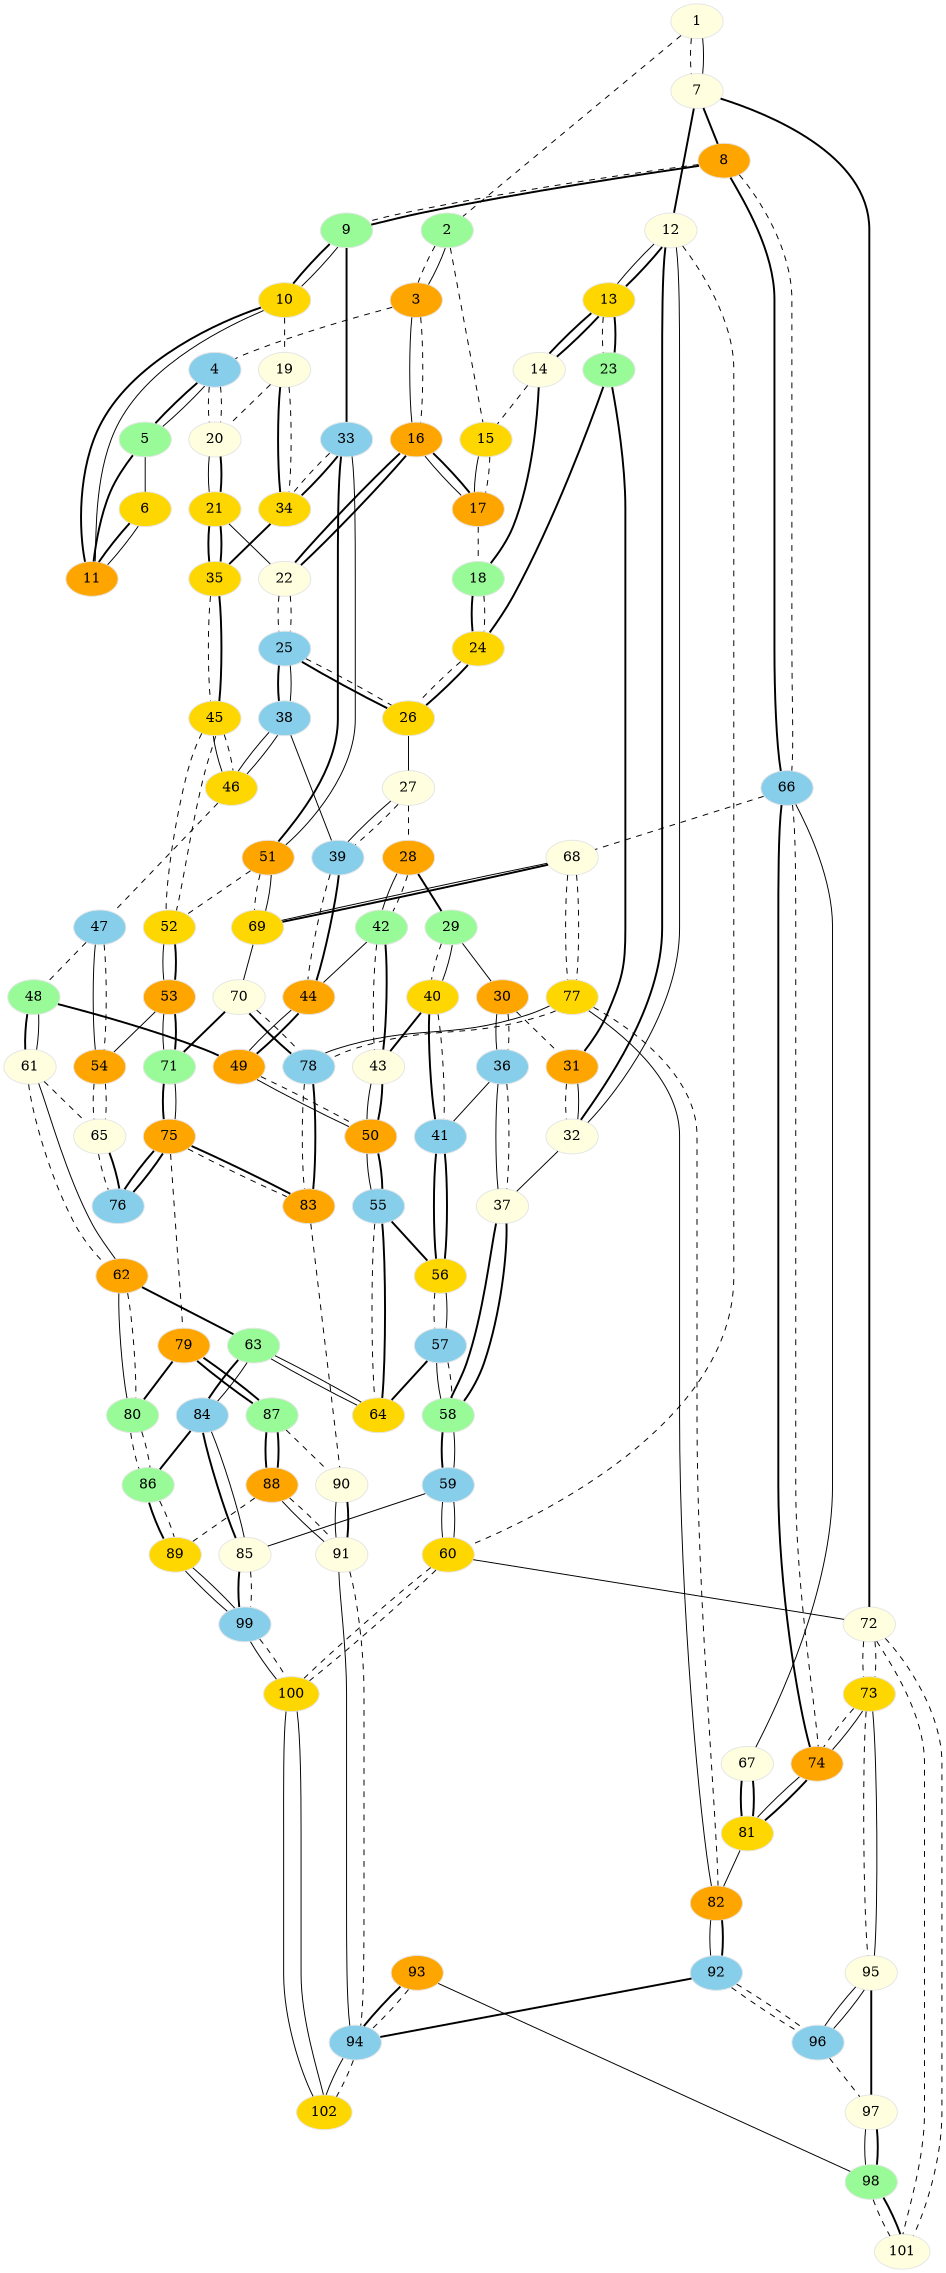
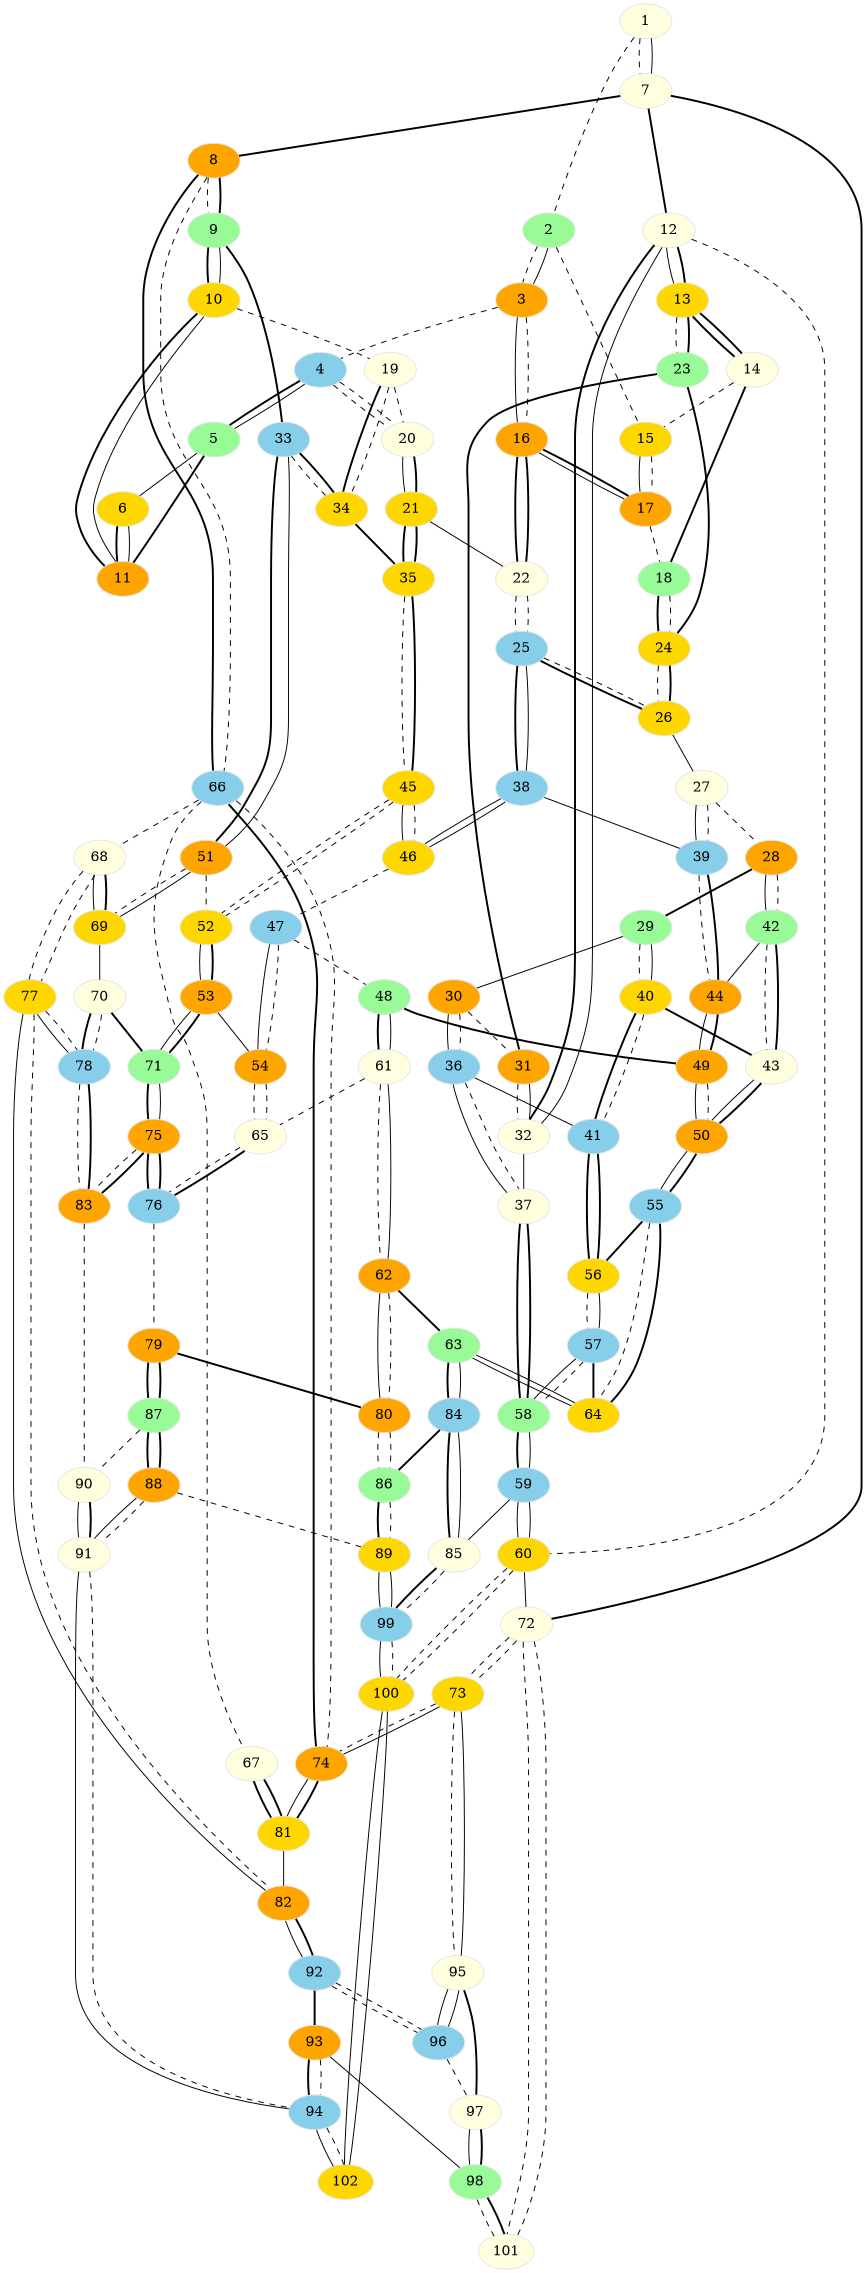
(177, 1241) -> (154, 1276)
(833, 1279) -> (207, 1267)
(133, 1415) -> (384, 1415)
(536, 2008) -> (315, 2008)
